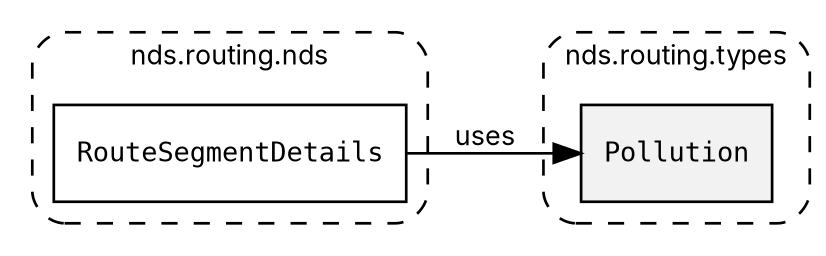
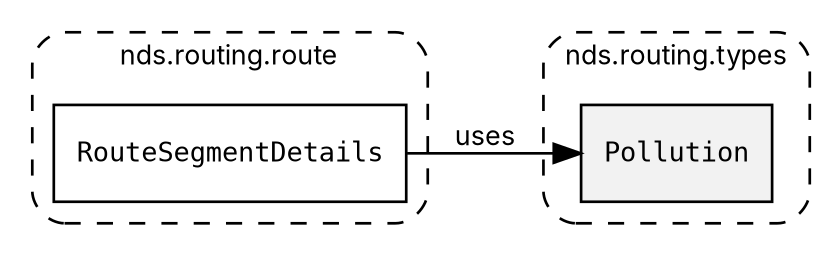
(230, 58) -> (230, 58)
